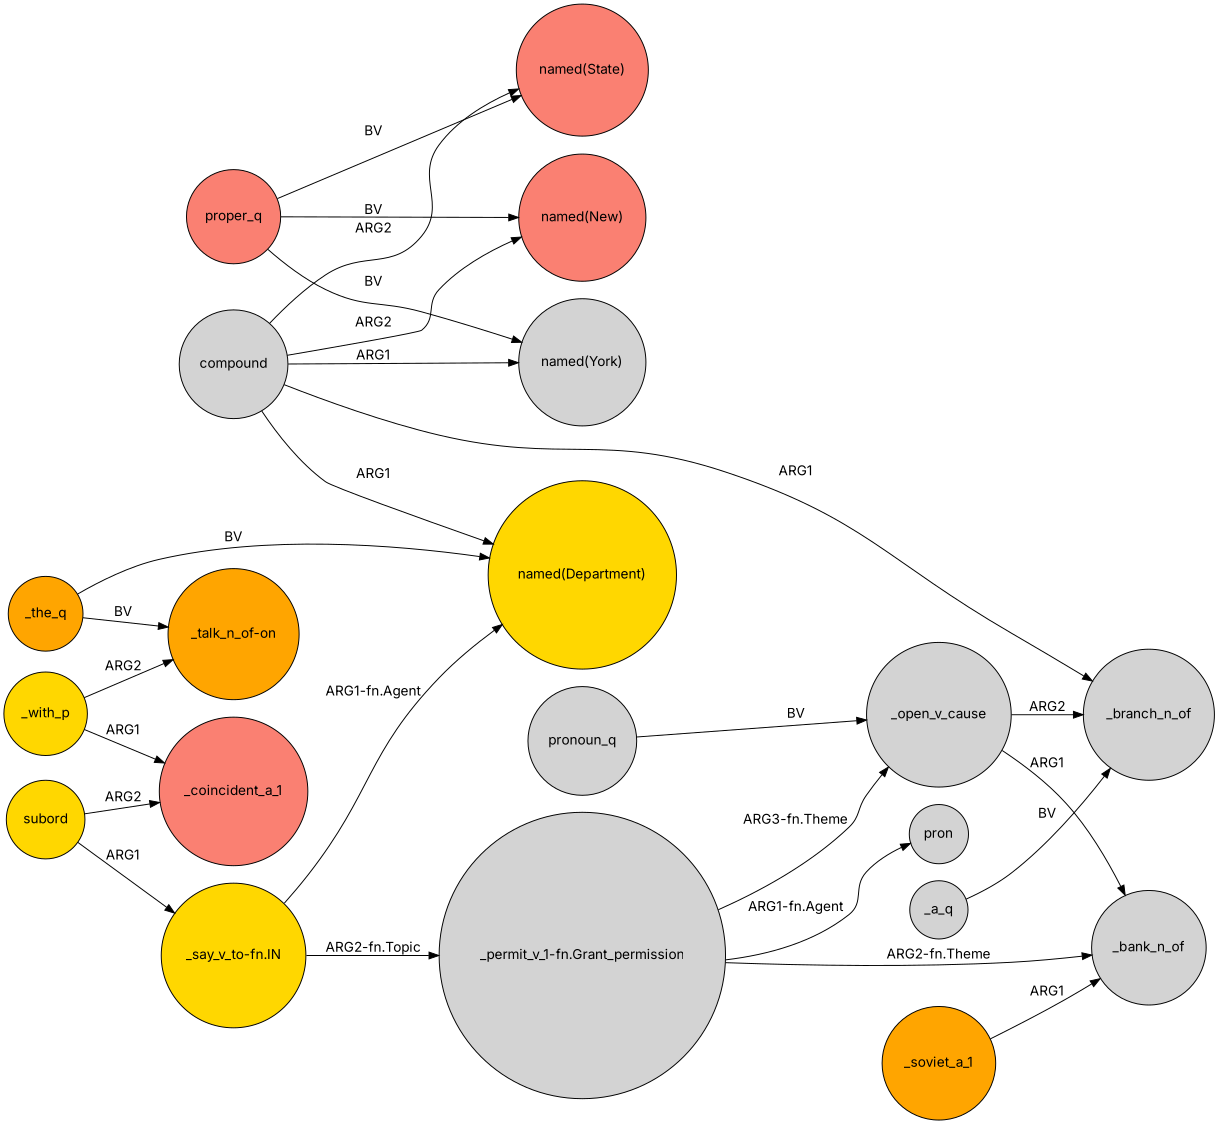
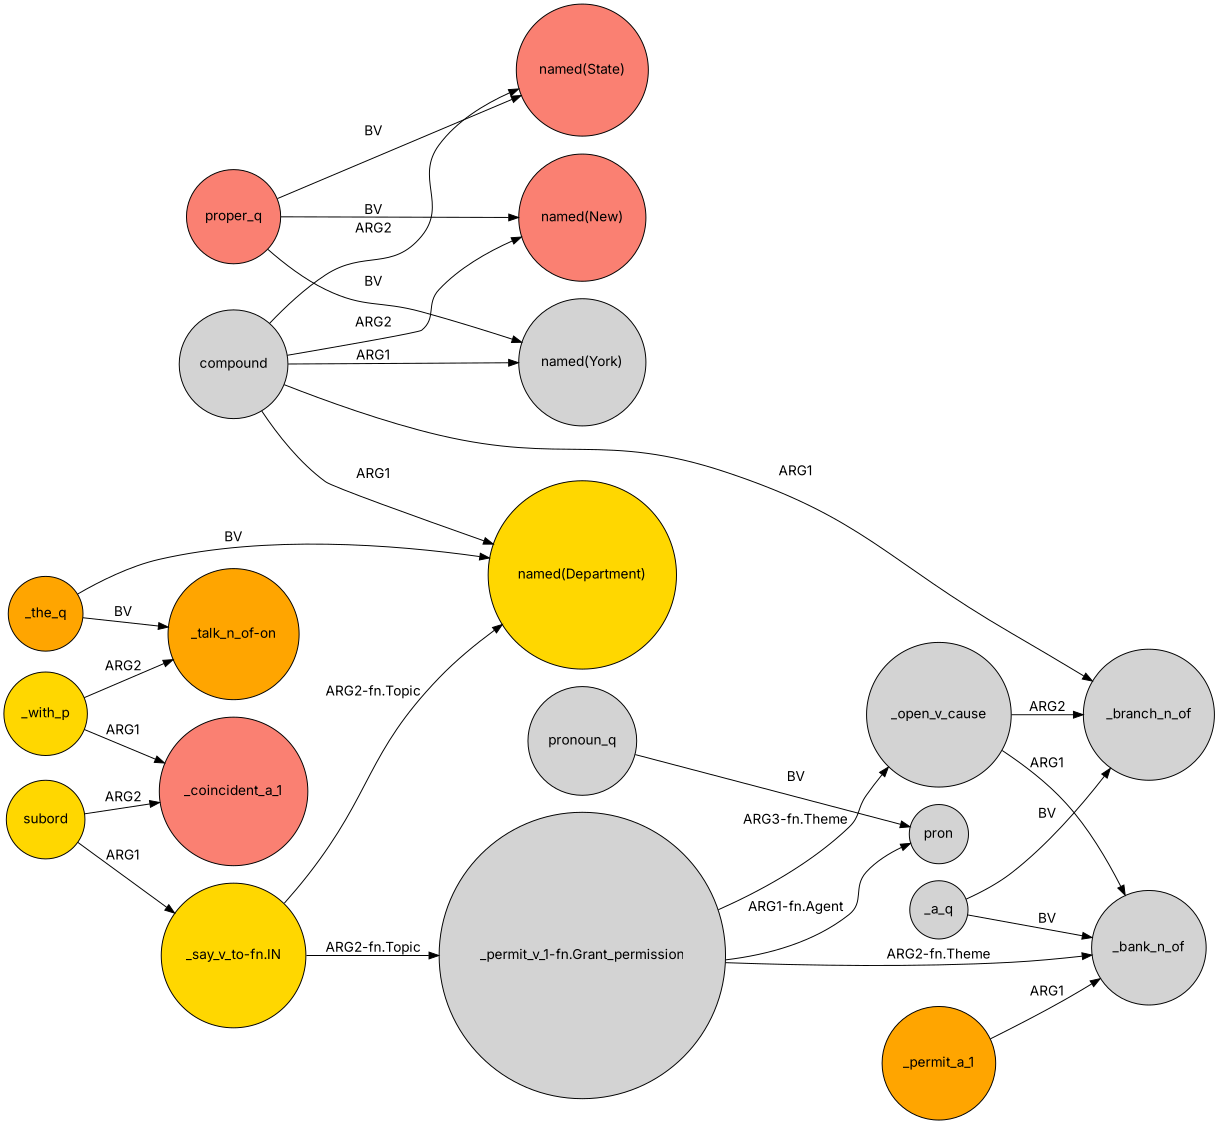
(374, 692) -> (374, 692)
(747, 729) -> (768, 789)
none -> (1025, 925)
(939, 1063) -> (939, 1063)
